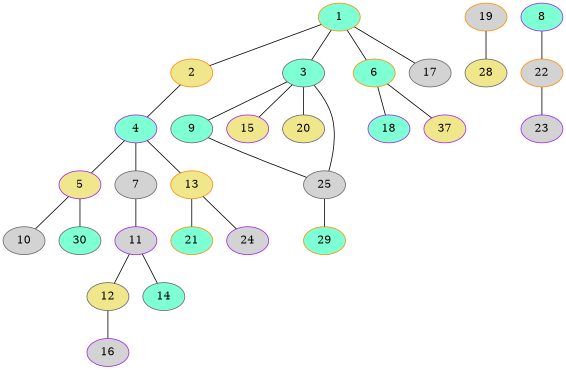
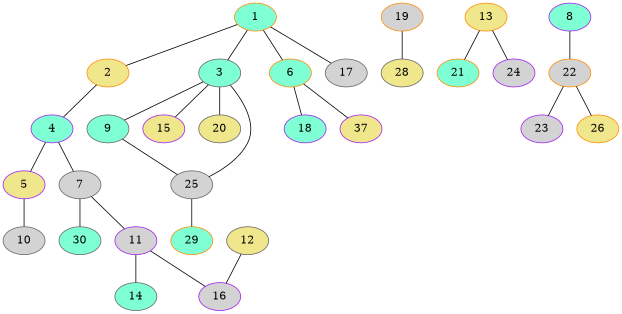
none -> (598, 129)
(164, 157) -> none
(80, 213) -> (80, 213)
(122, 269) -> (178, 269)
